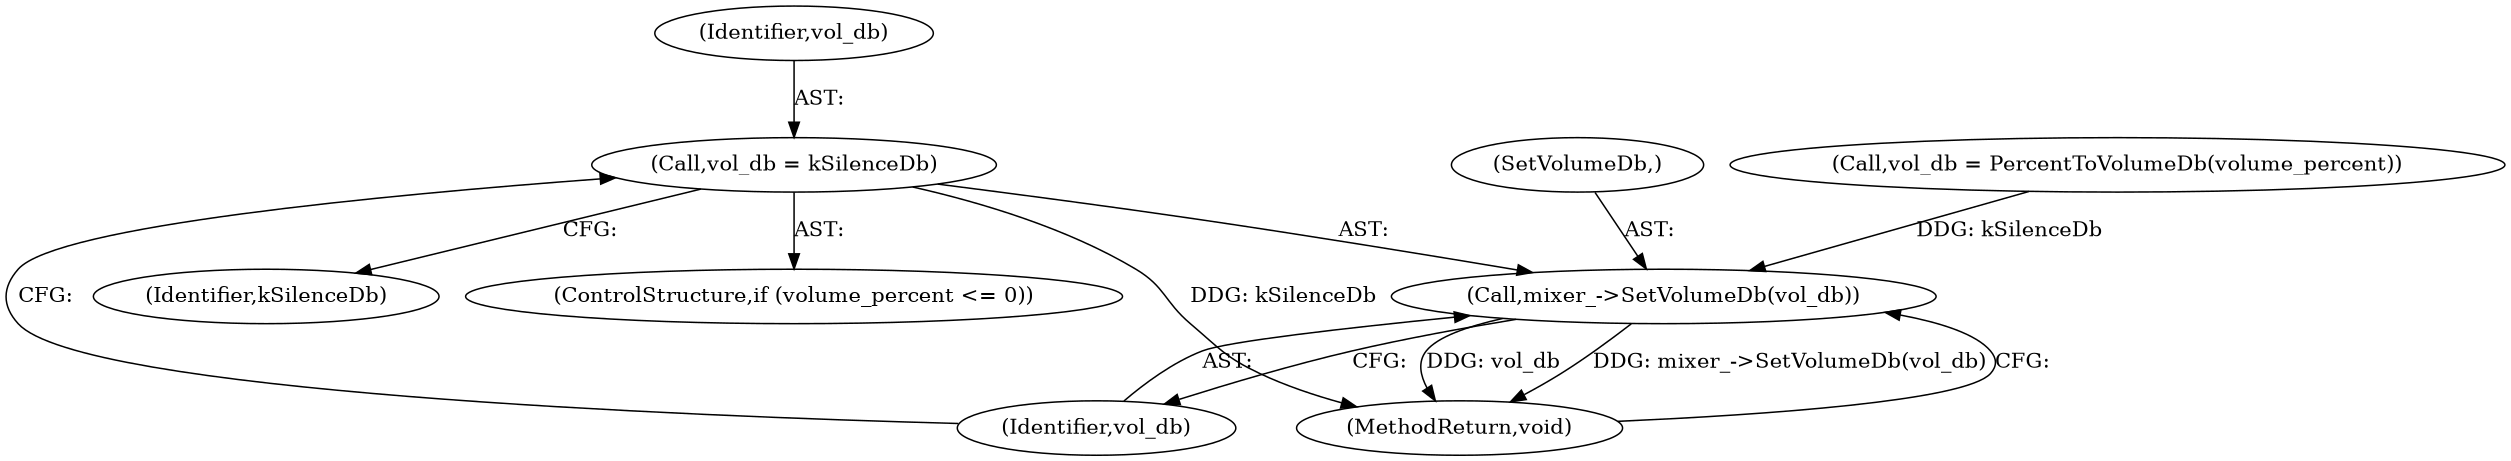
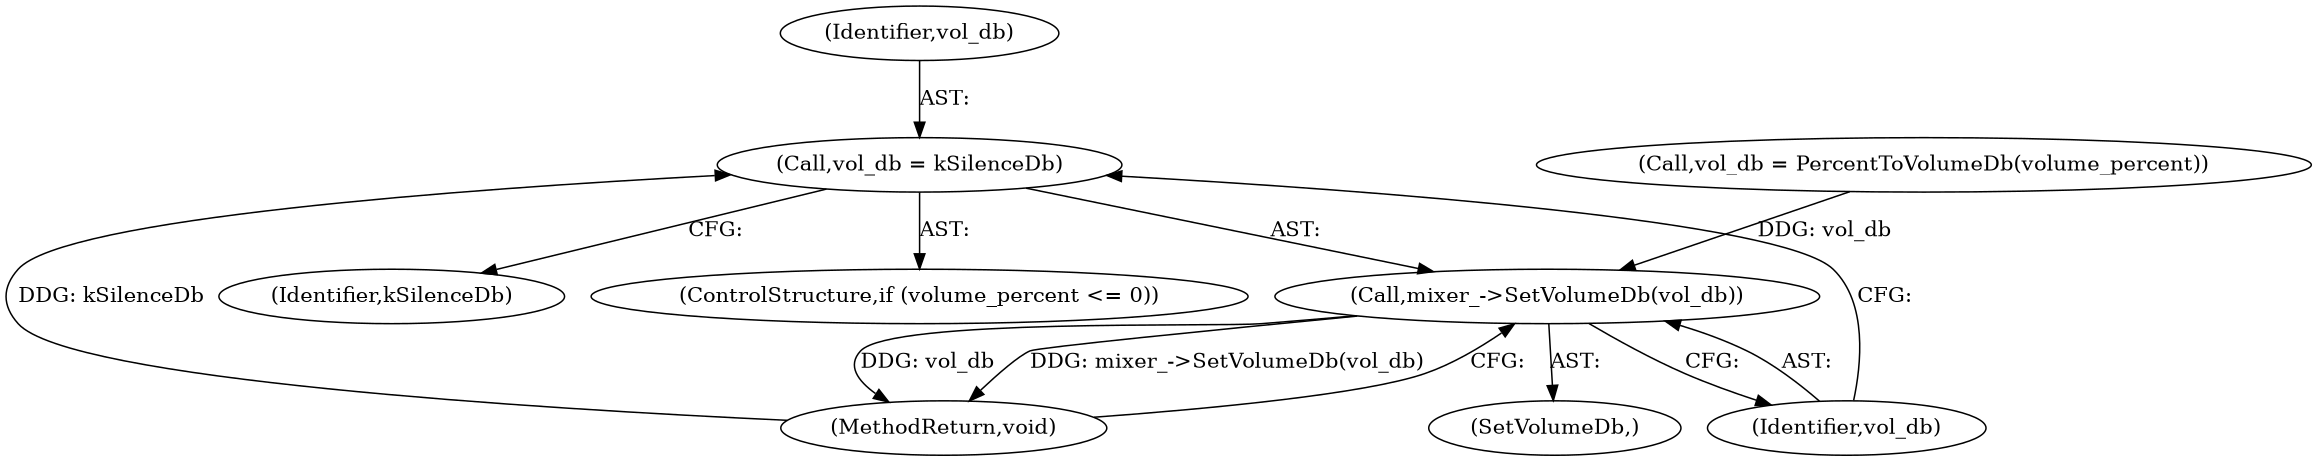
(1616, 224) -> (1551, 355)
(2010, 231) -> (1825, 231)
(1141, 272) -> (23, 326)
